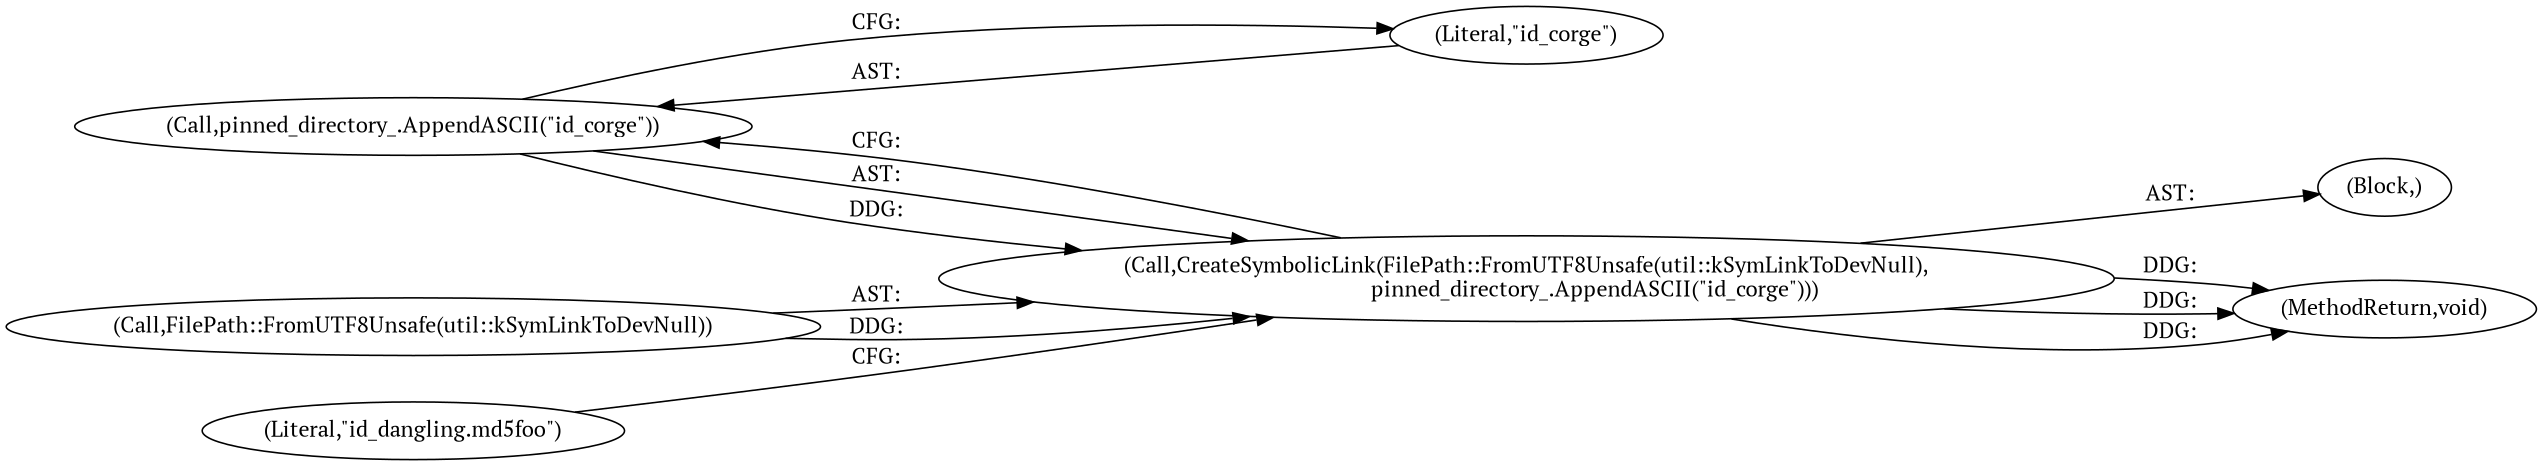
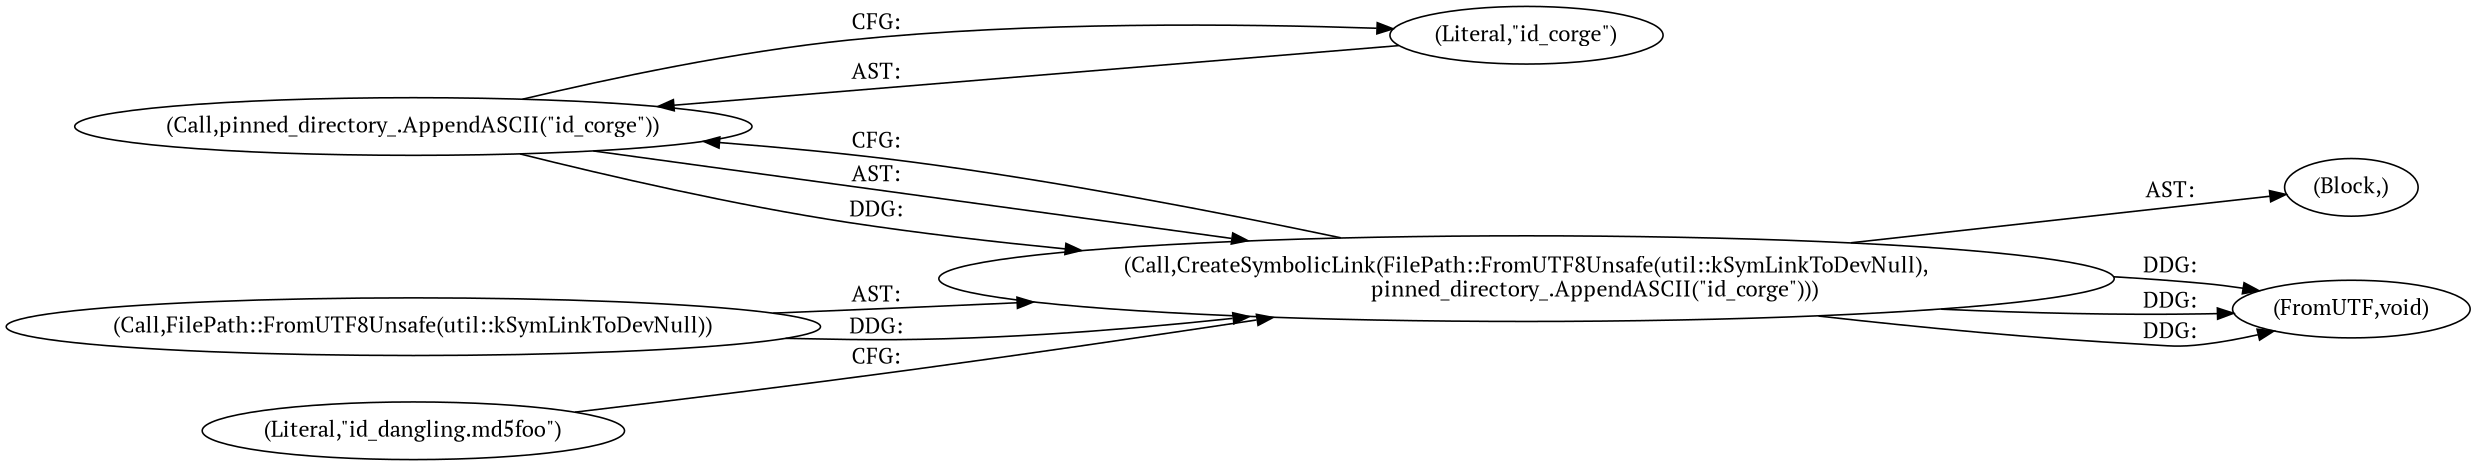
(2385, 309) -> (2351, 309)
